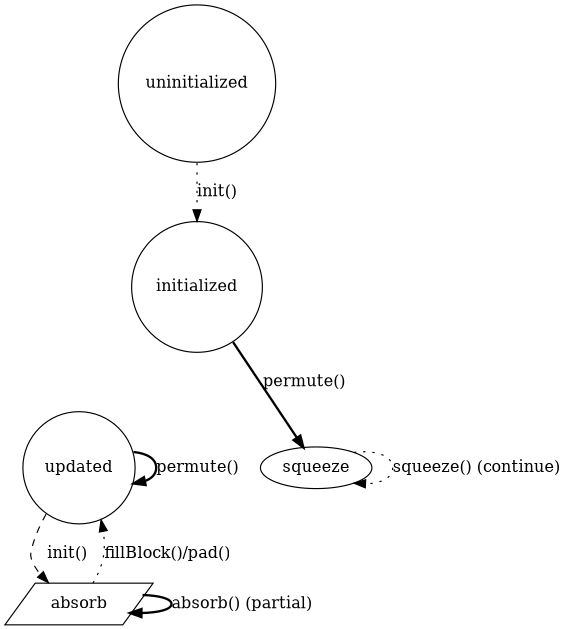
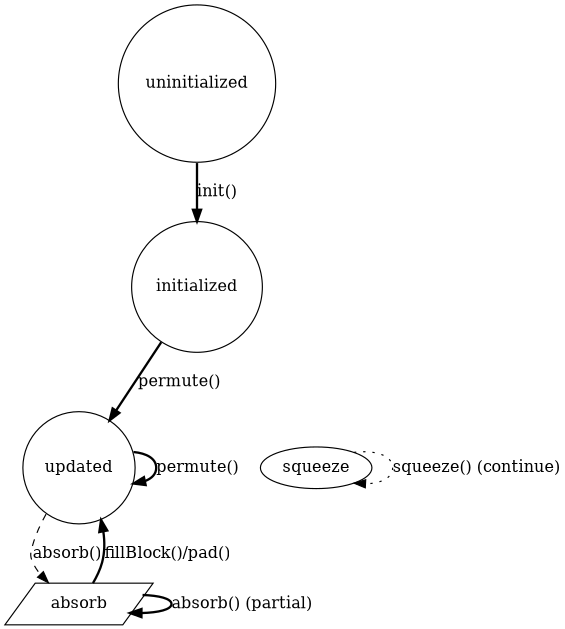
(197, 186) -> (197, 186)
(265, 390) -> (139, 376)
(67, 554) -> (67, 554)
(103, 558) -> (103, 558)
